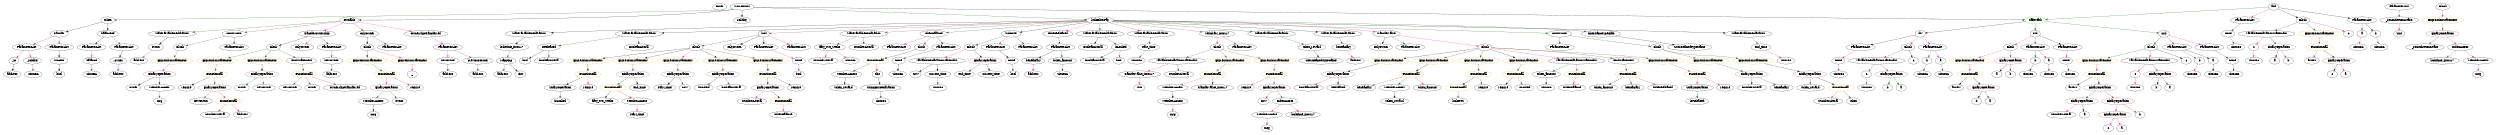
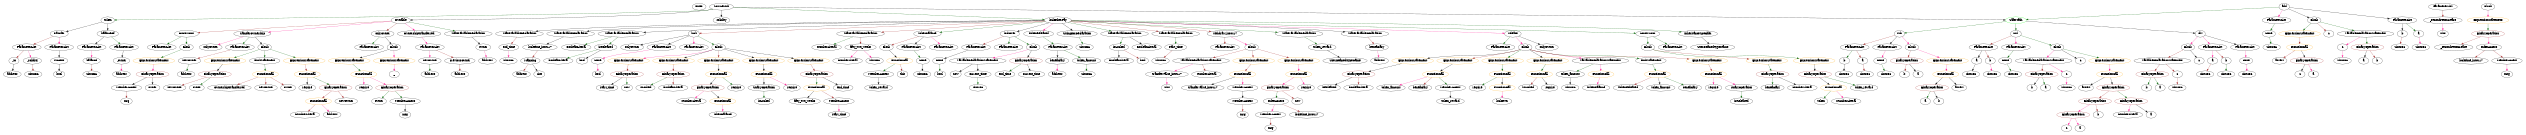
(1386, 34) -> (1513, 34)
(879, 80) -> (1067, 26)
